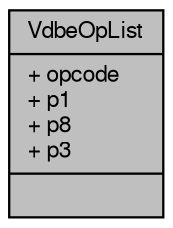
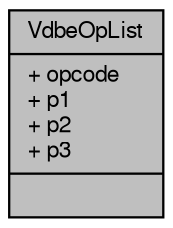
(49, 125) -> (49, 125)
